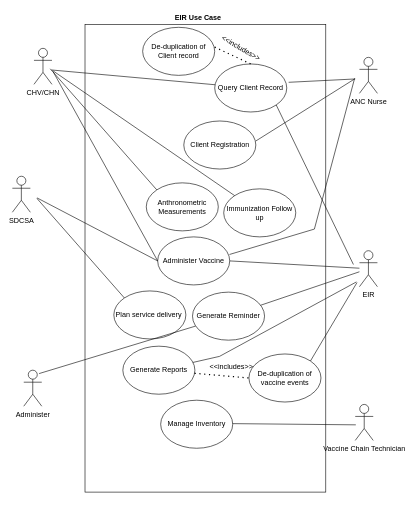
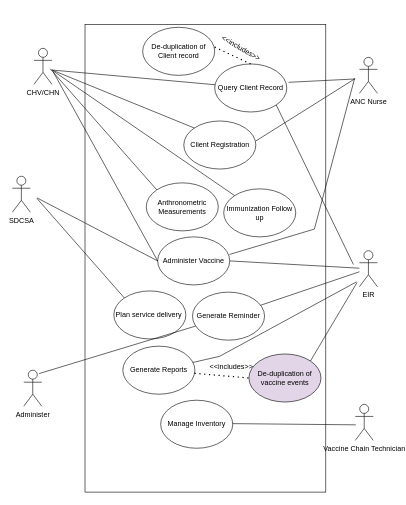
(197, 18) -> none
none -> (127, 101)
(285, 378) -> (285, 378)
